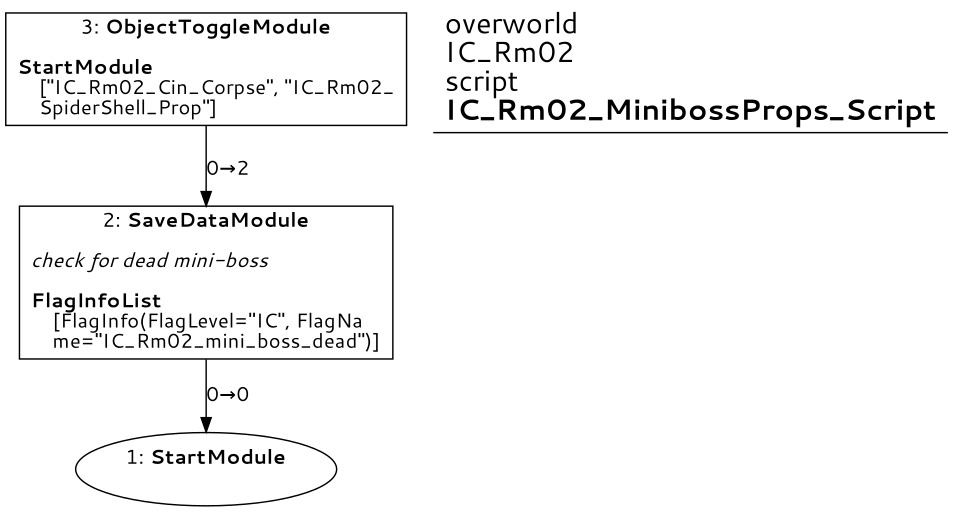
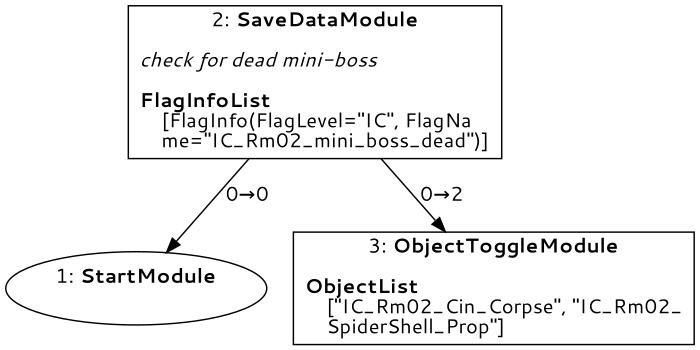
(86, 68) -> (362, 287)
(691, 69) -> none
(206, 159) -> (408, 190)
